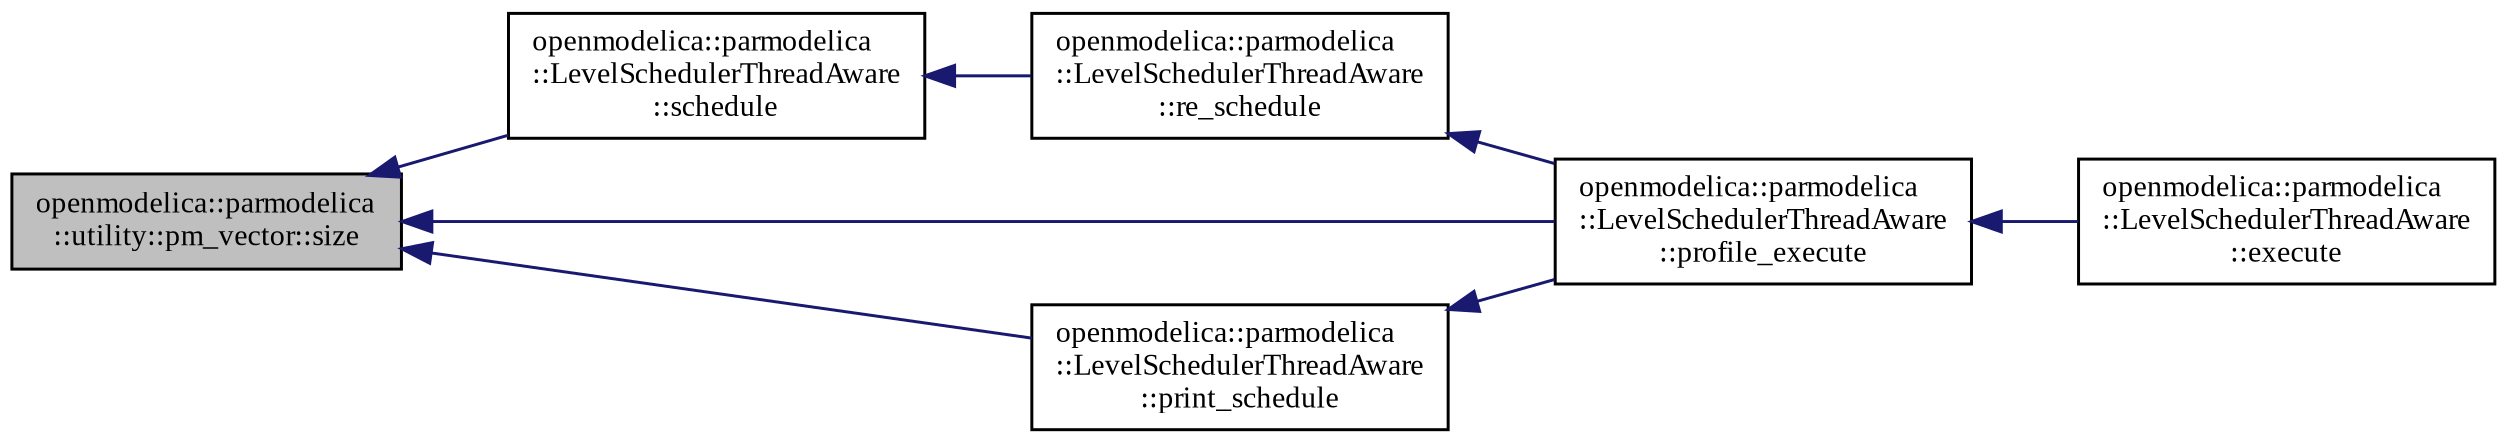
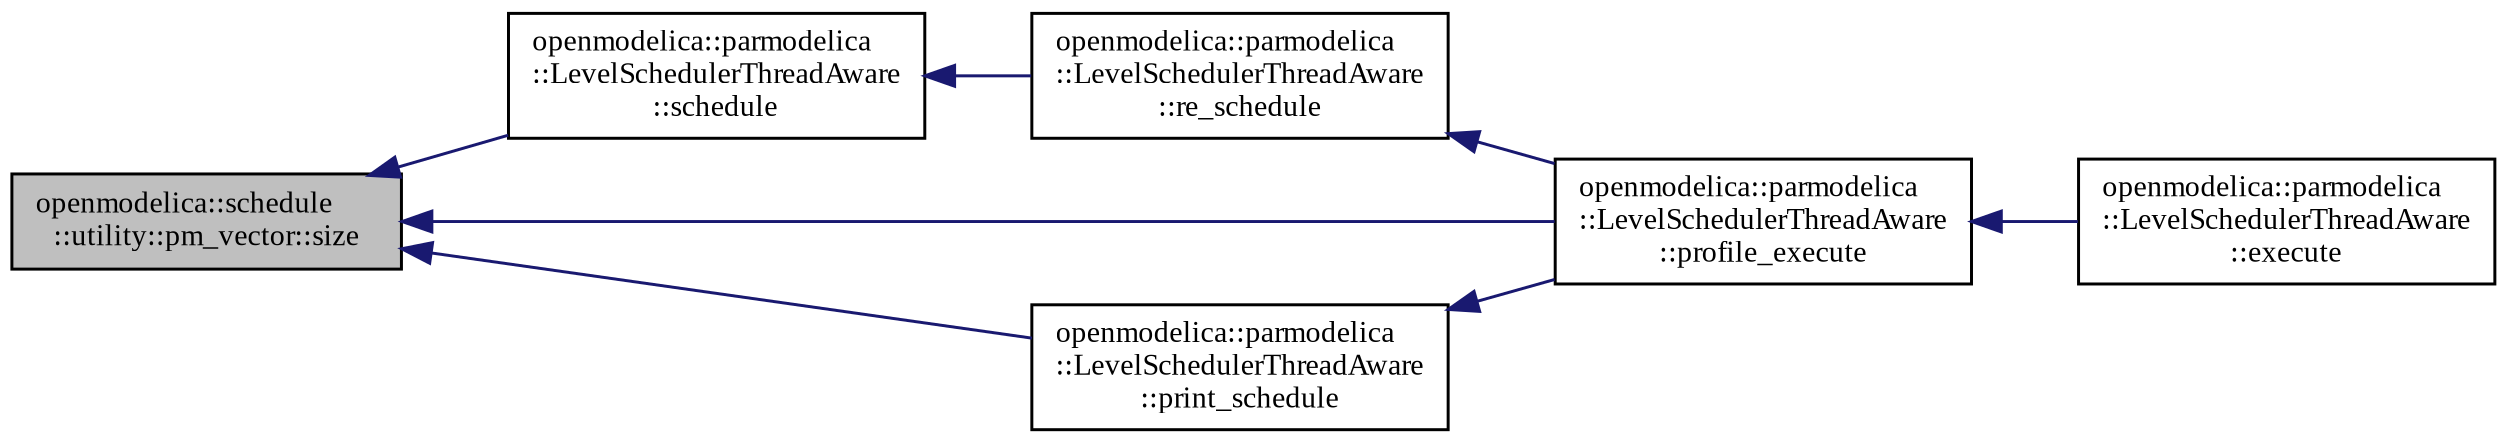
(207, 222) -> (207, 222)
